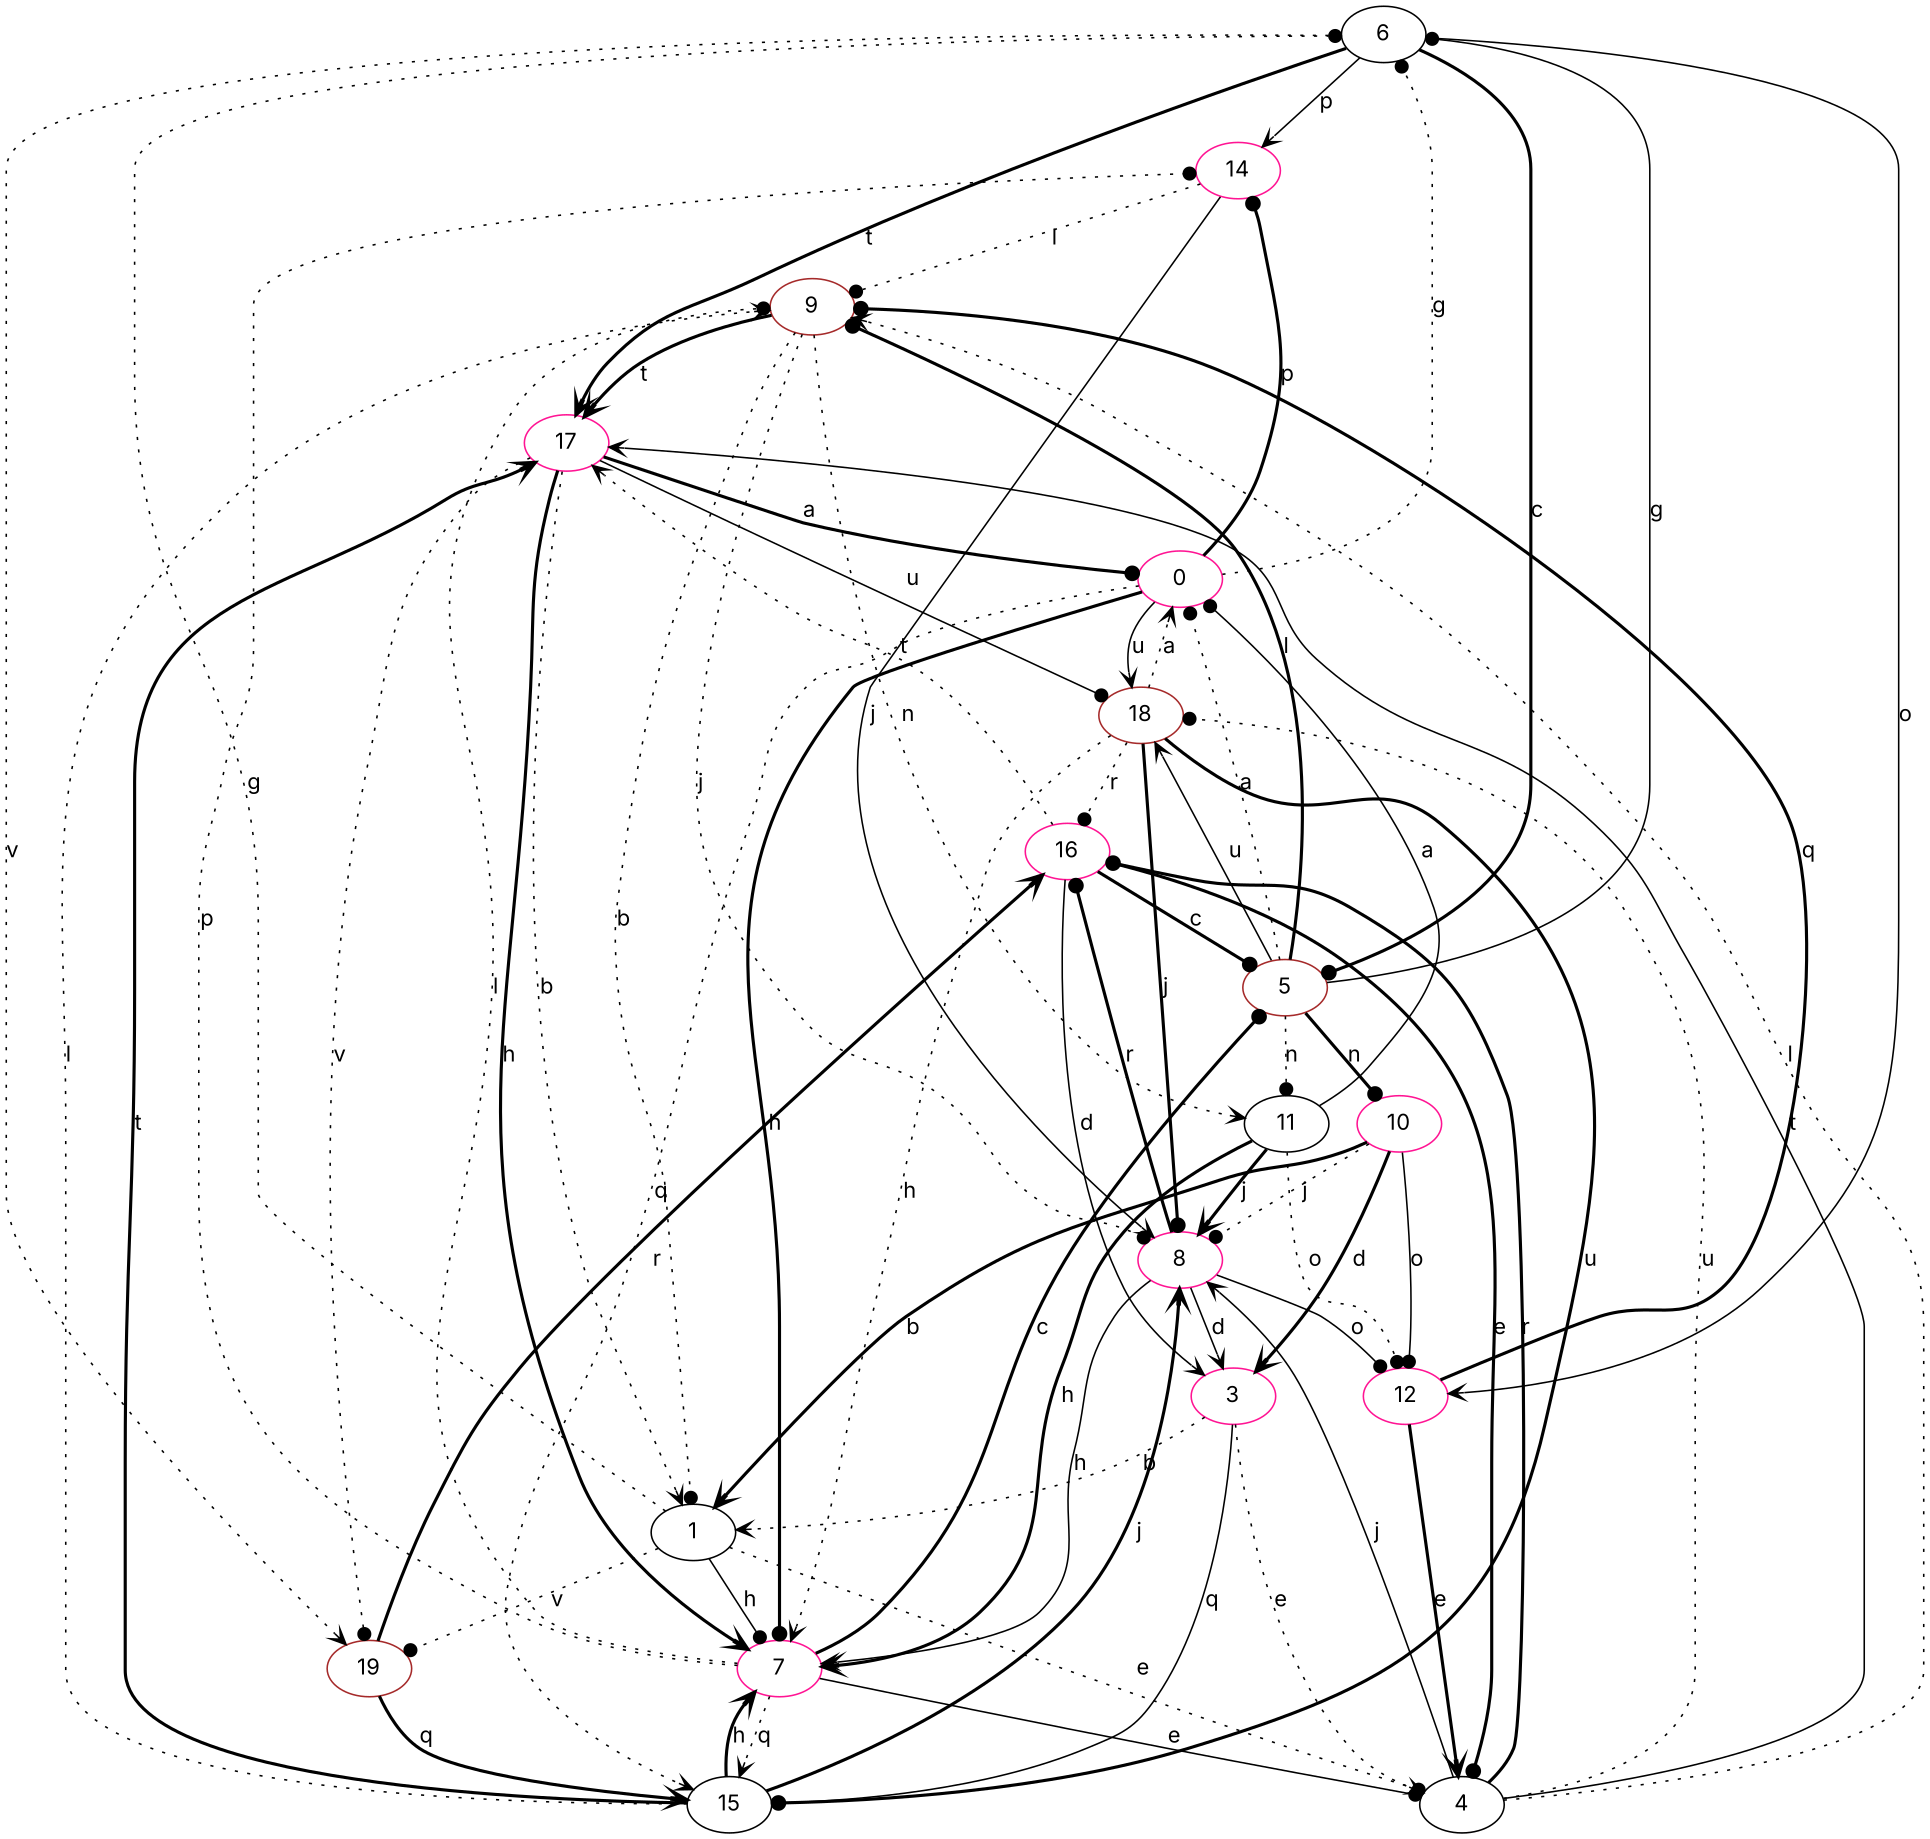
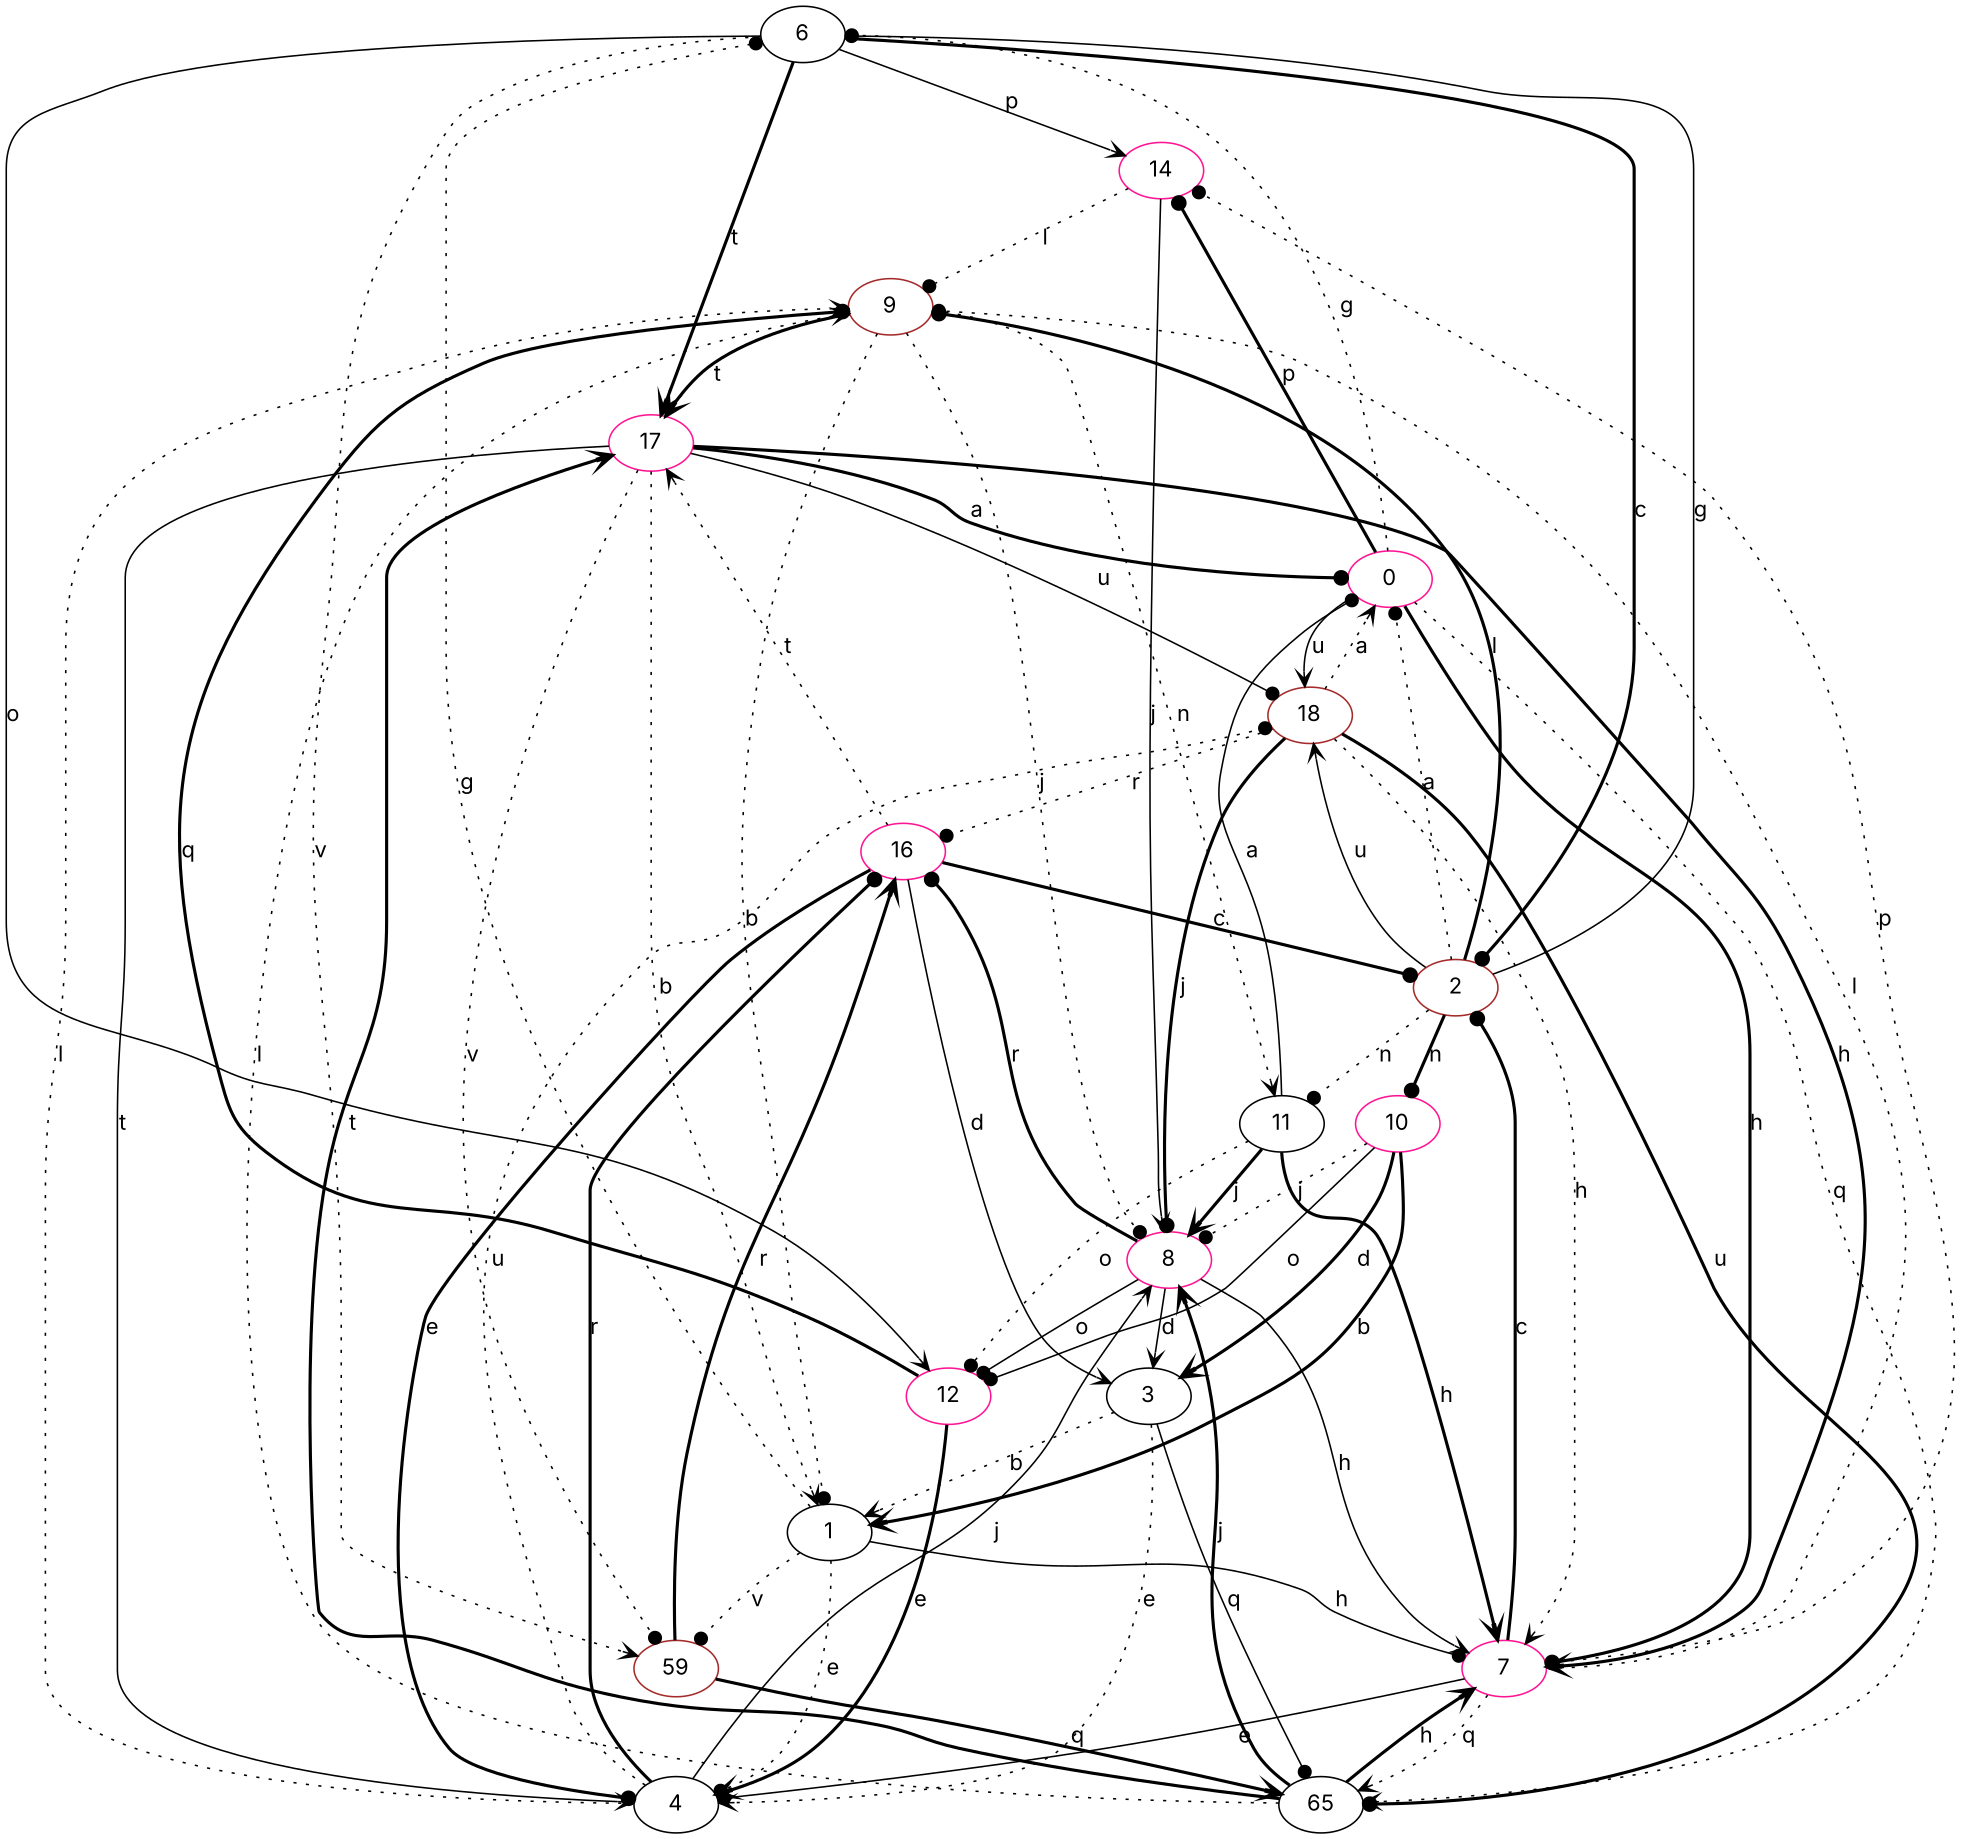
(1663, 915) -> (117, 1132)
(1285, 988) -> (1456, 988)
(1233, 1396) -> (1149, 1396)
(369, 1669) -> (676, 1669)
(729, 1805) -> (1321, 1805)
